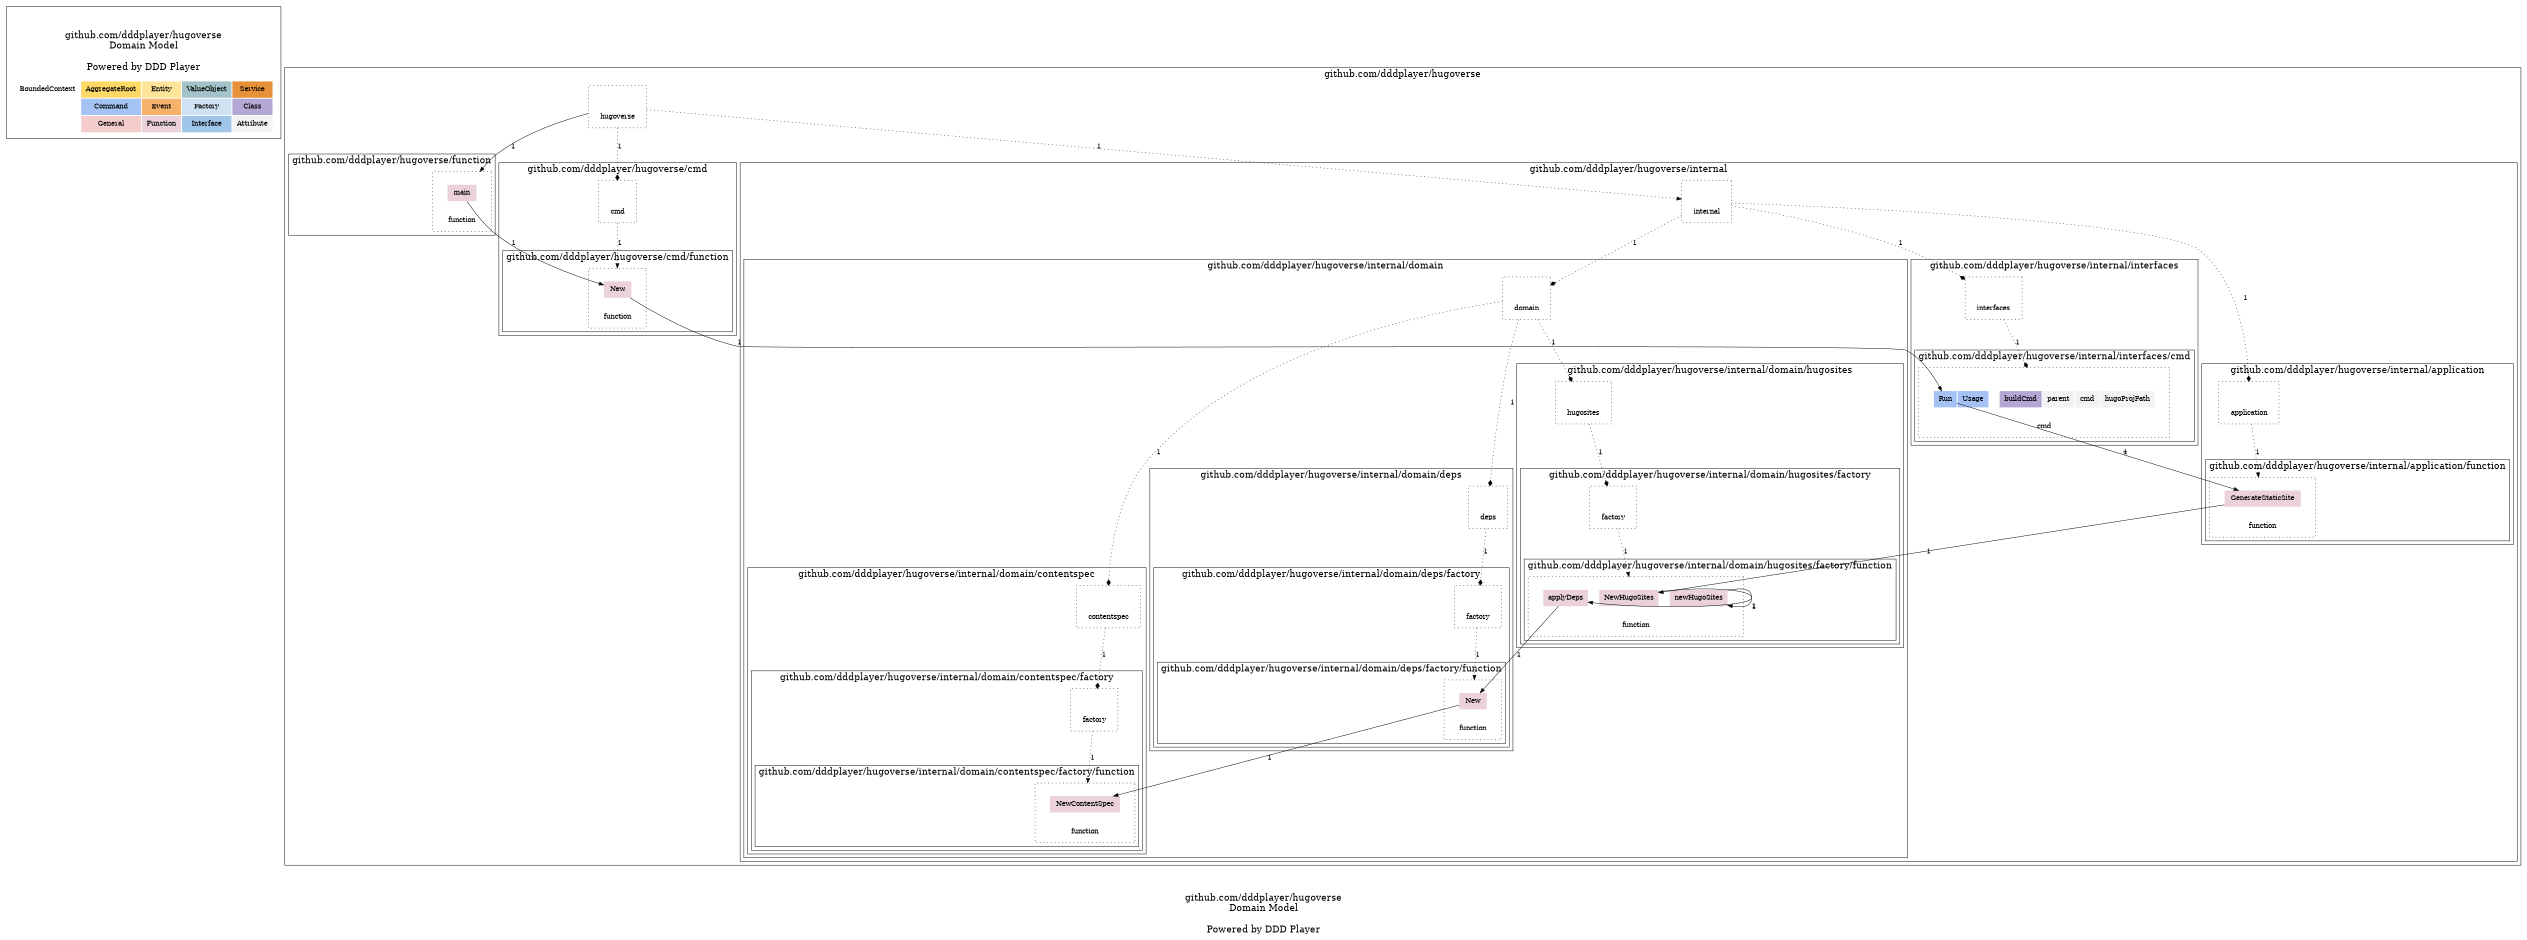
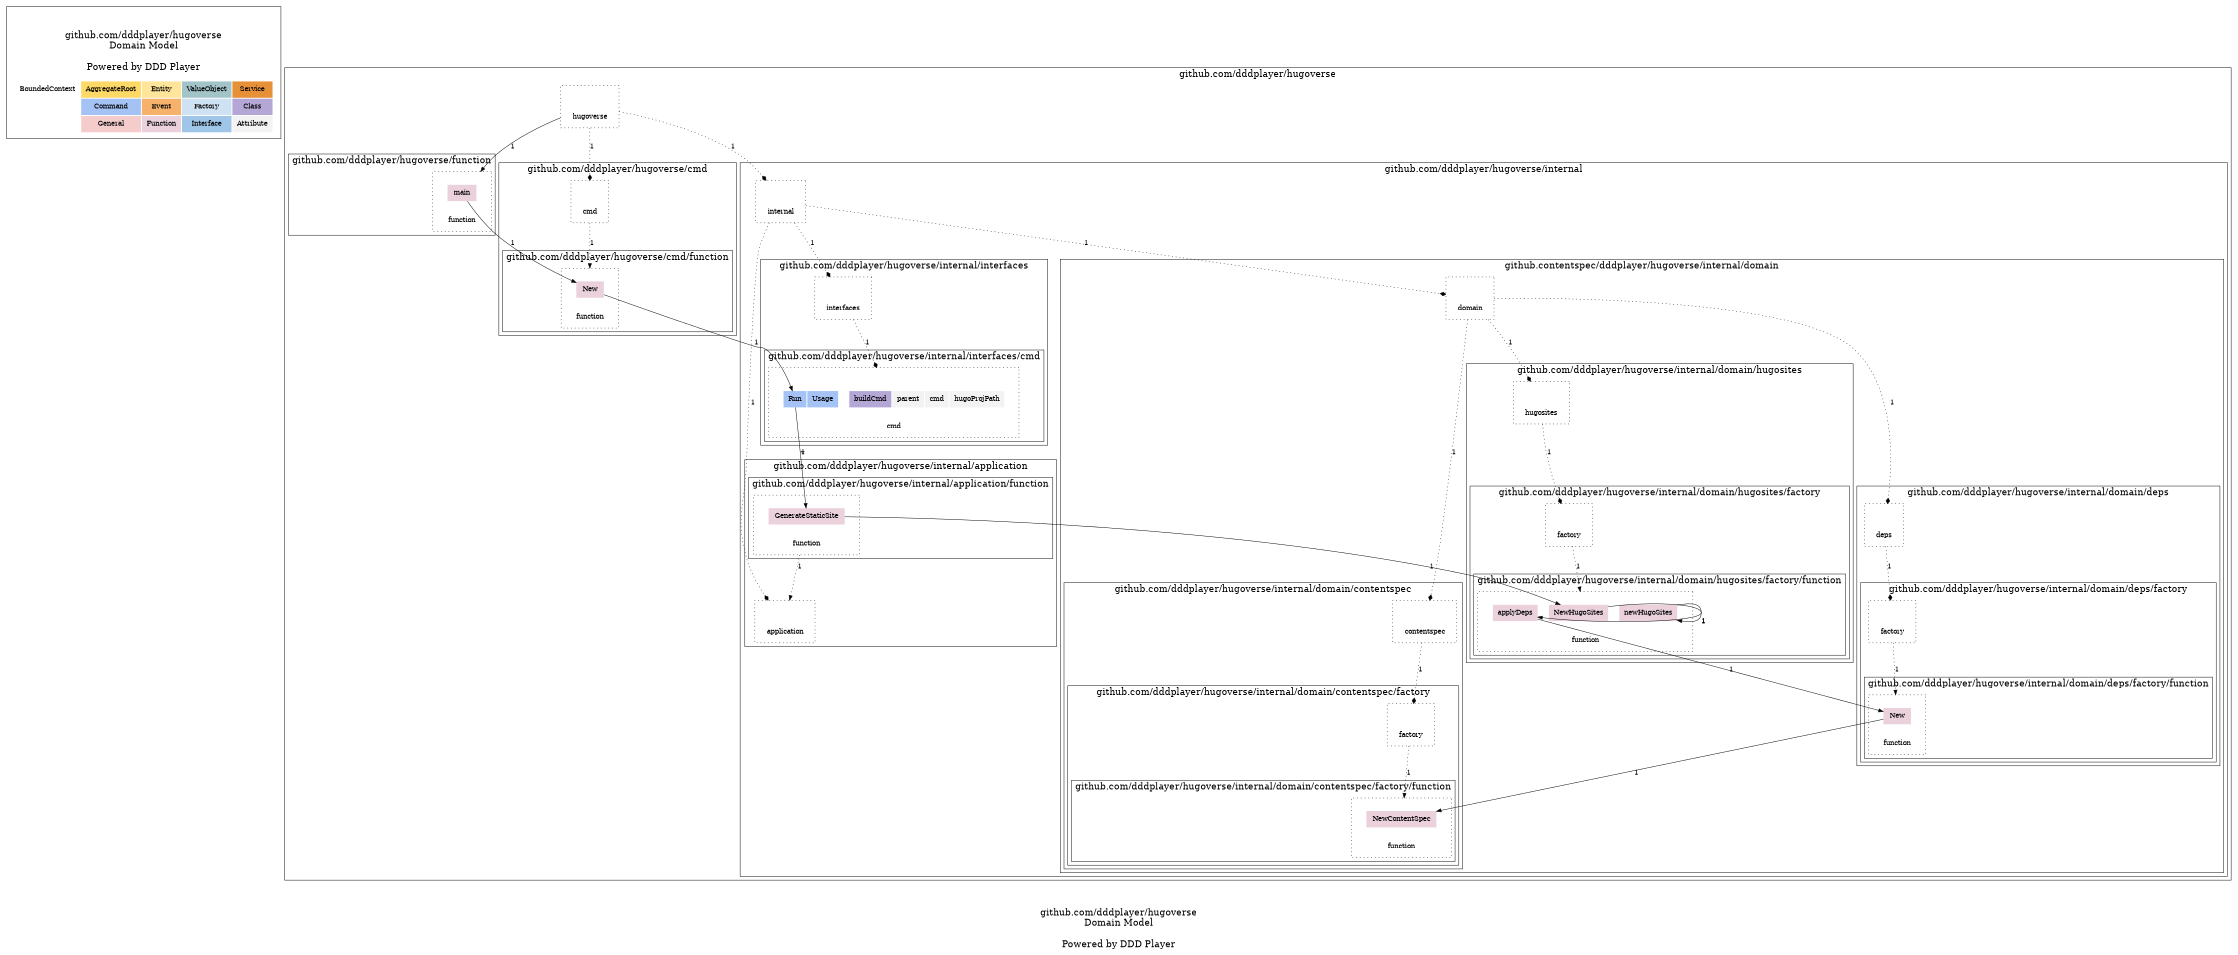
(1162, 154) -> (696, 133)
(1326, 266) -> (1642, 266)
(2255, 448) -> (795, 575)
